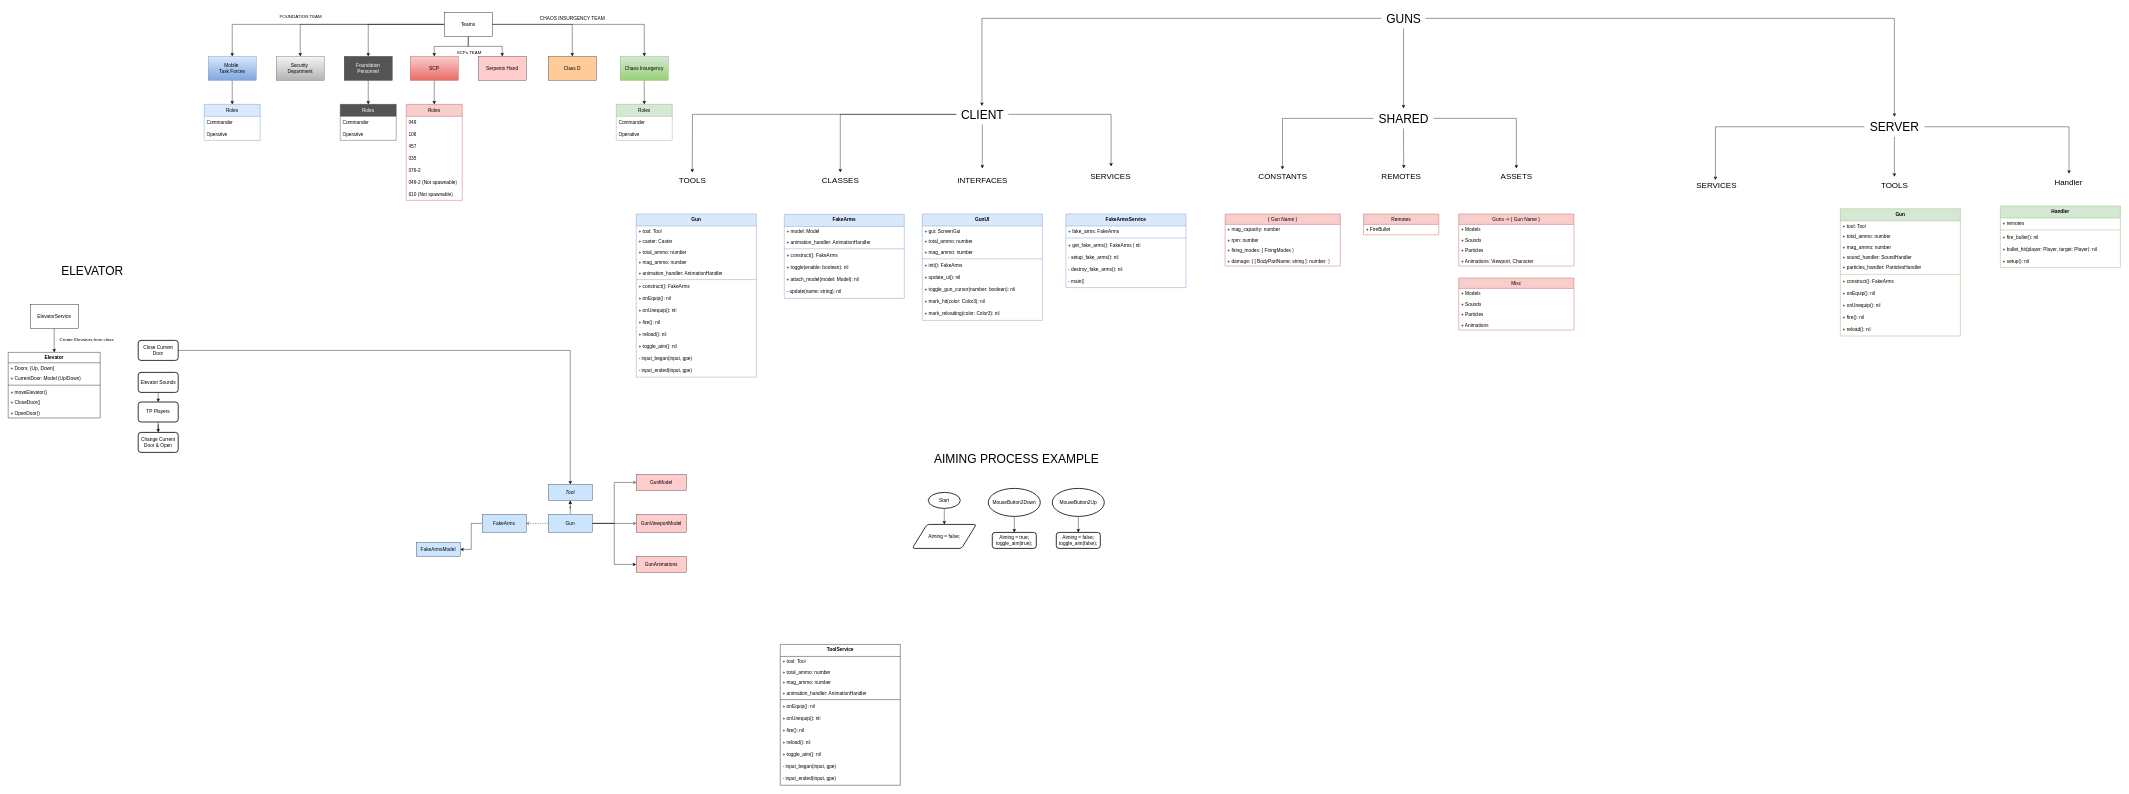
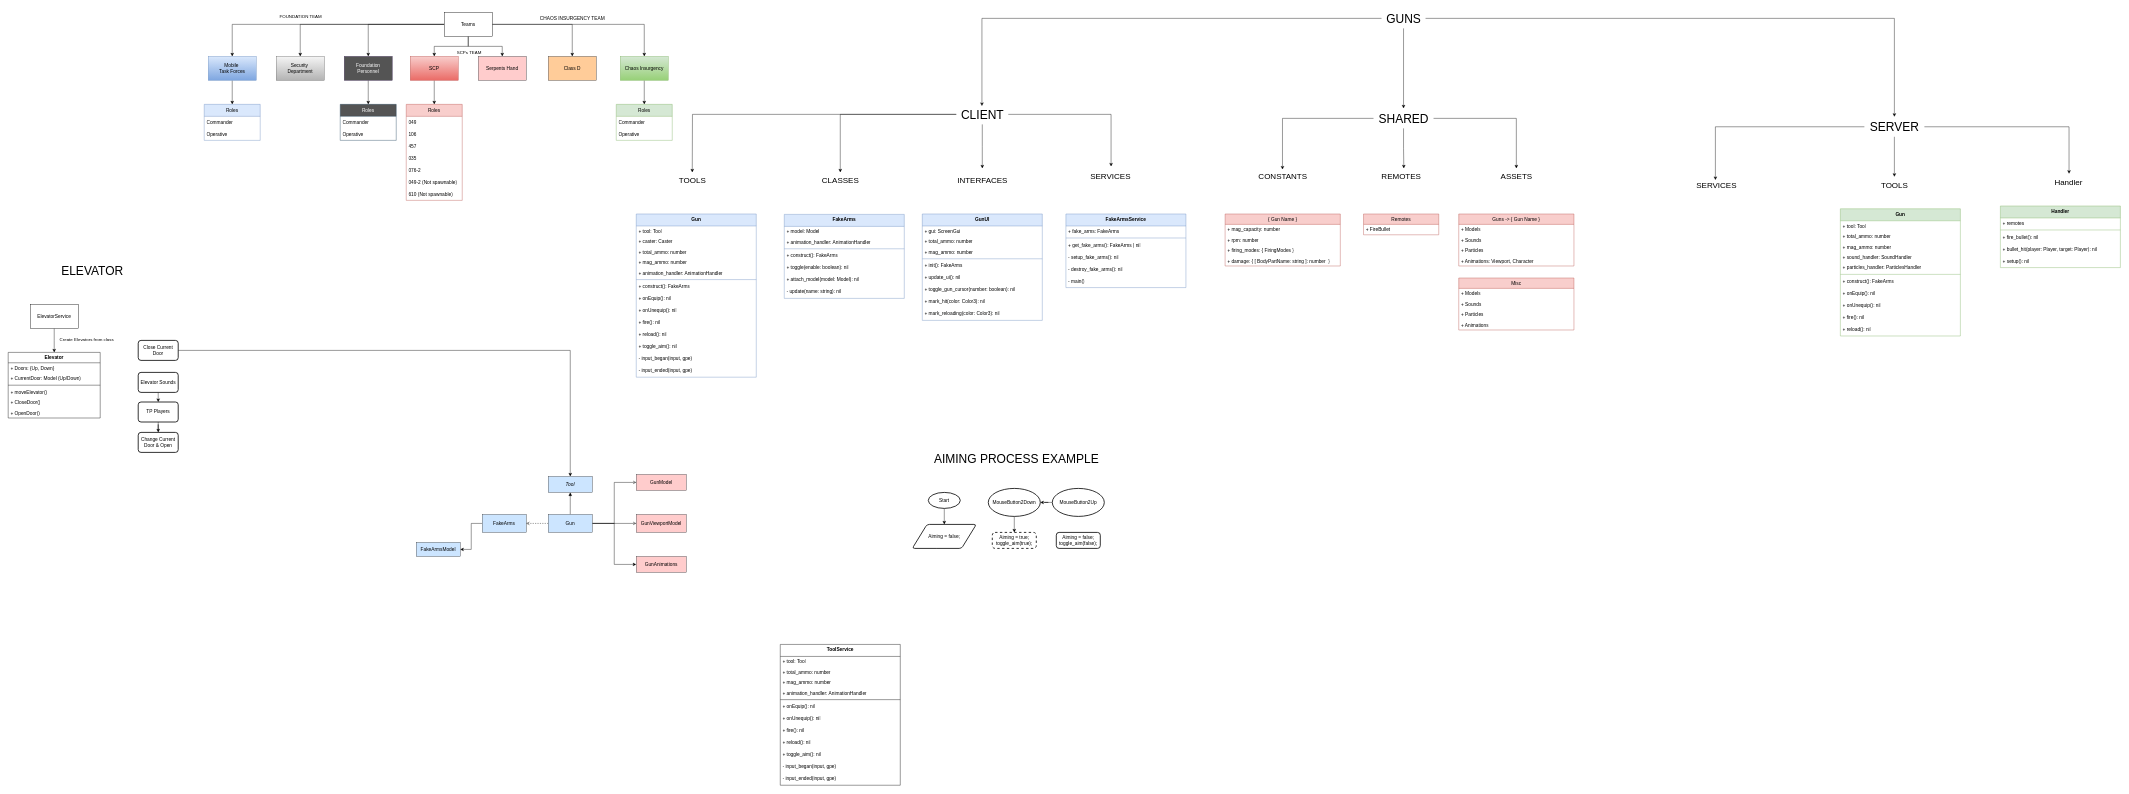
(570, 492) -> (570, 484)
(1078, 528) -> (1046, 502)
(1014, 540) -> (1014, 540)
